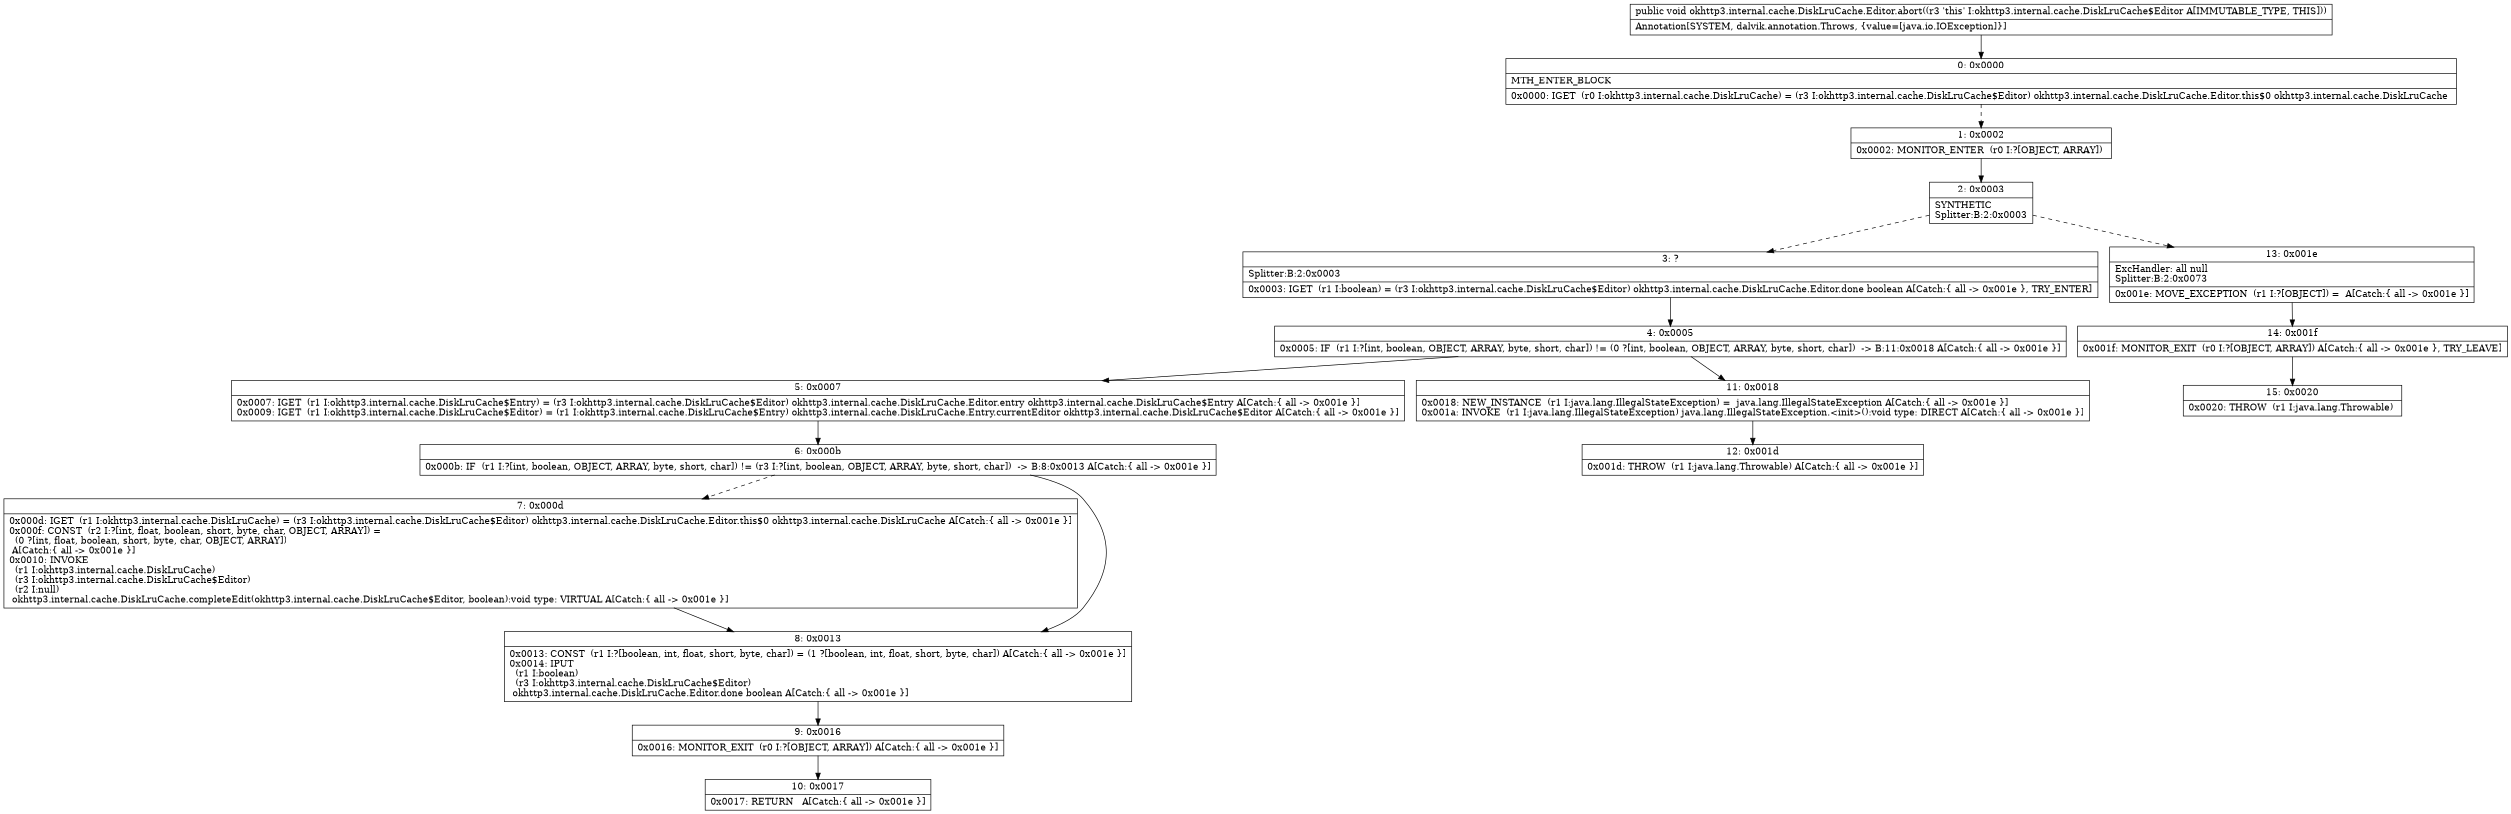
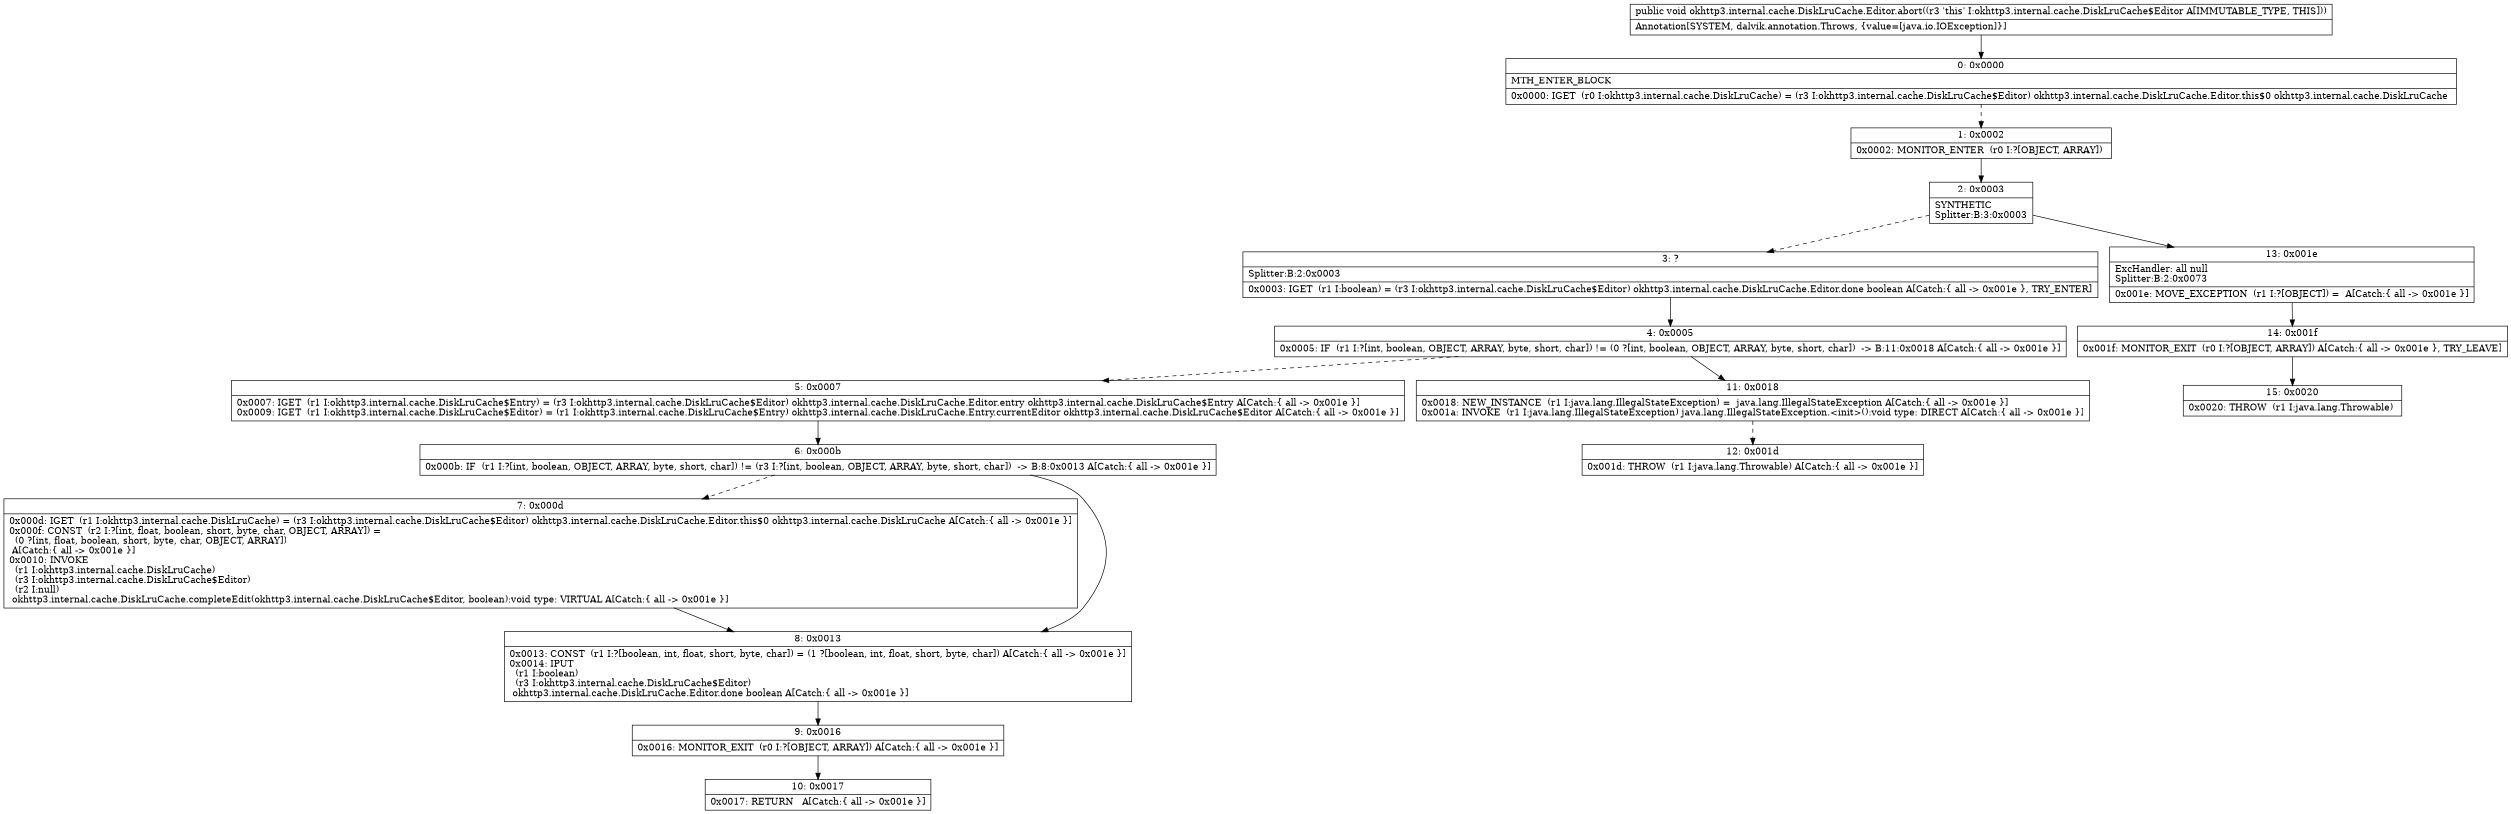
(1981, 215) -> (1981, 215)
(2100, 230) -> (2100, 230)
(1284, 368) -> (1284, 368)
(1753, 430) -> (1753, 430)
